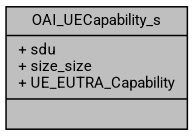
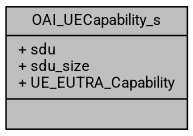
(55, 66) -> (54, 66)
